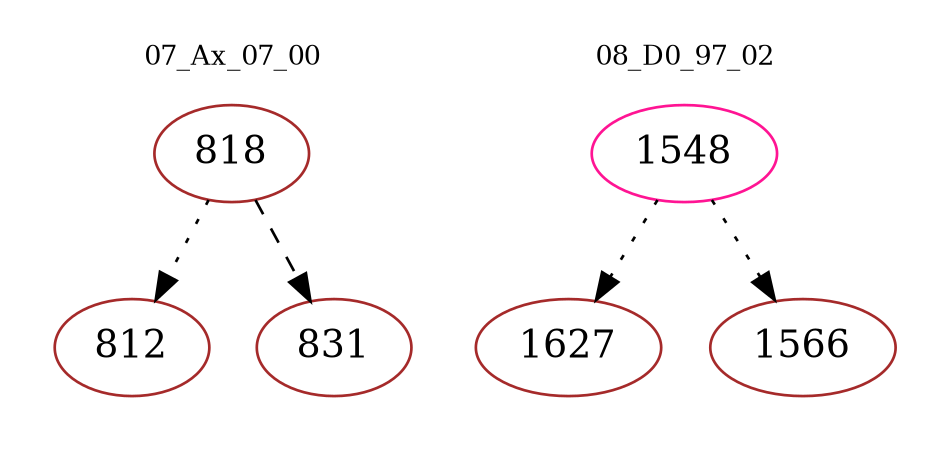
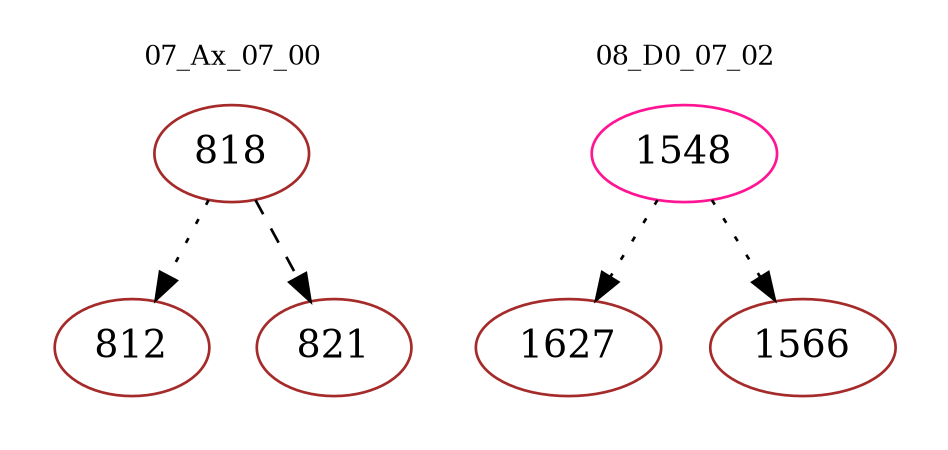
(686, 58) -> (686, 58)
(334, 348) -> (334, 348)
